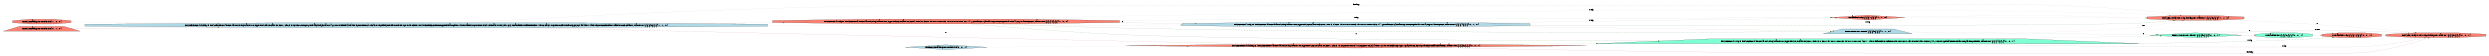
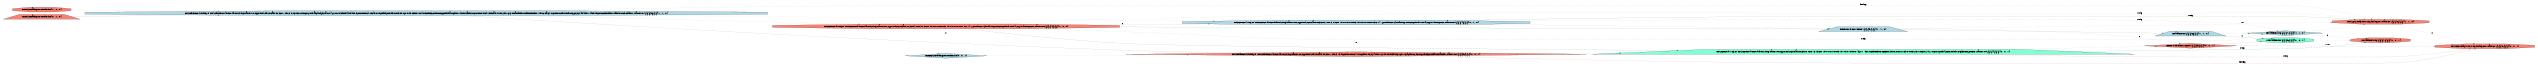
(1868, 18) -> (2285, 33)
none -> (2190, 34)
(2196, 35) -> (2190, 46)
